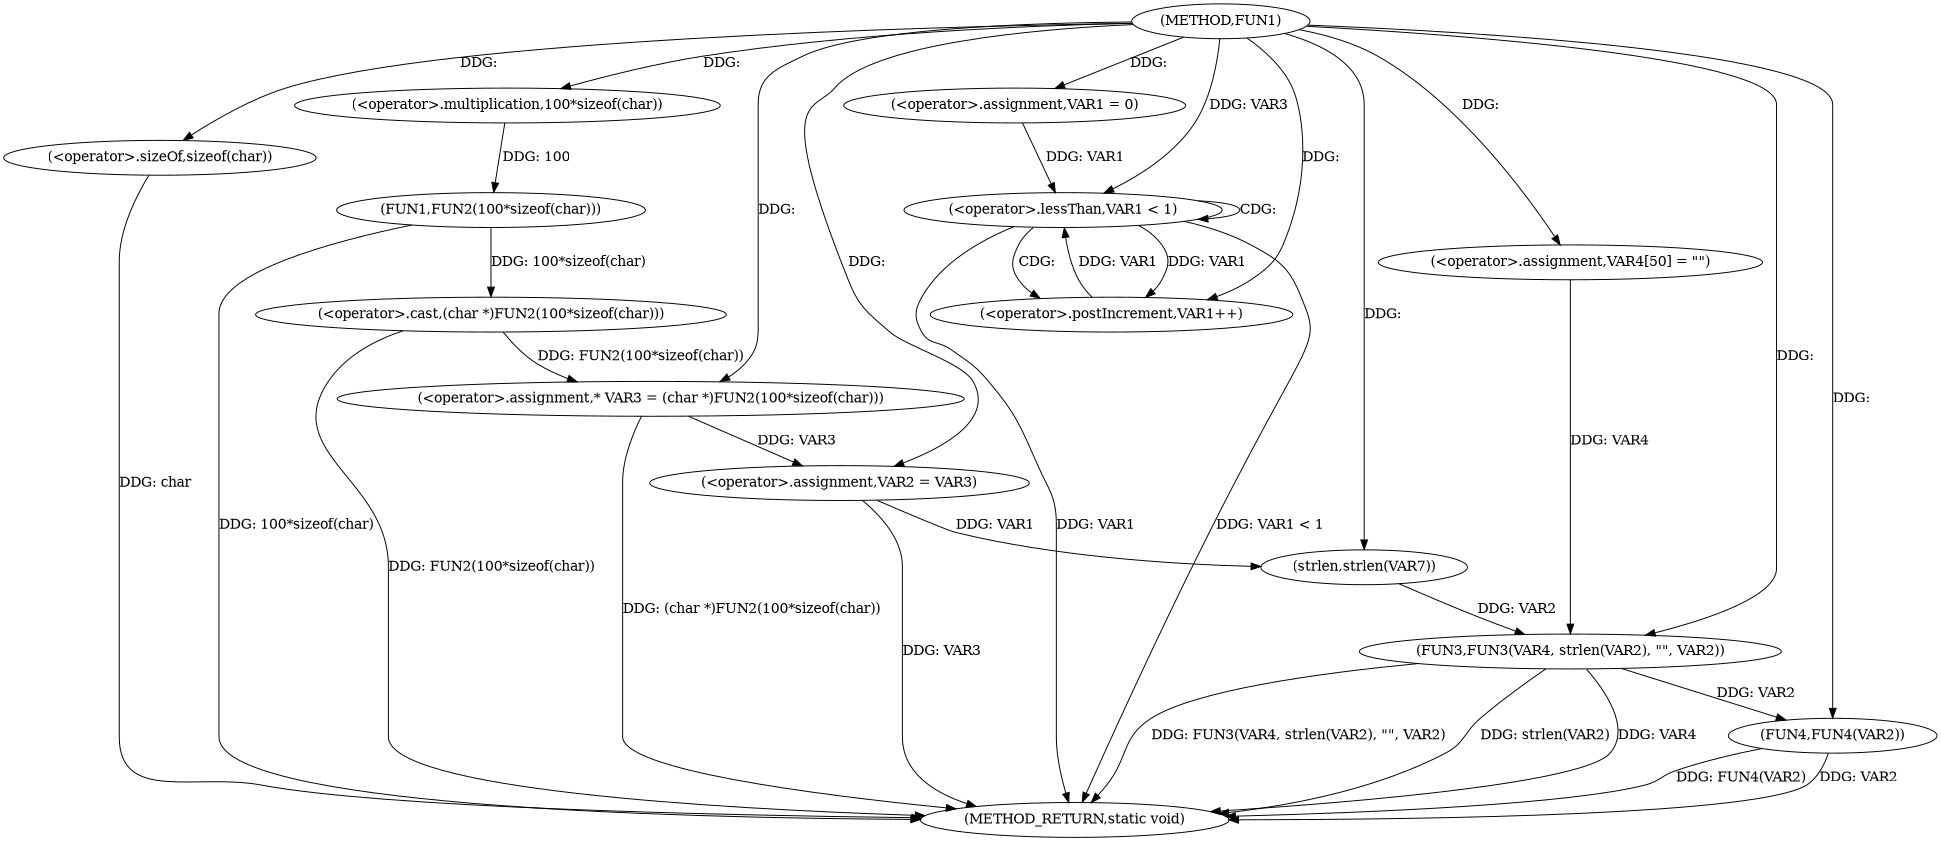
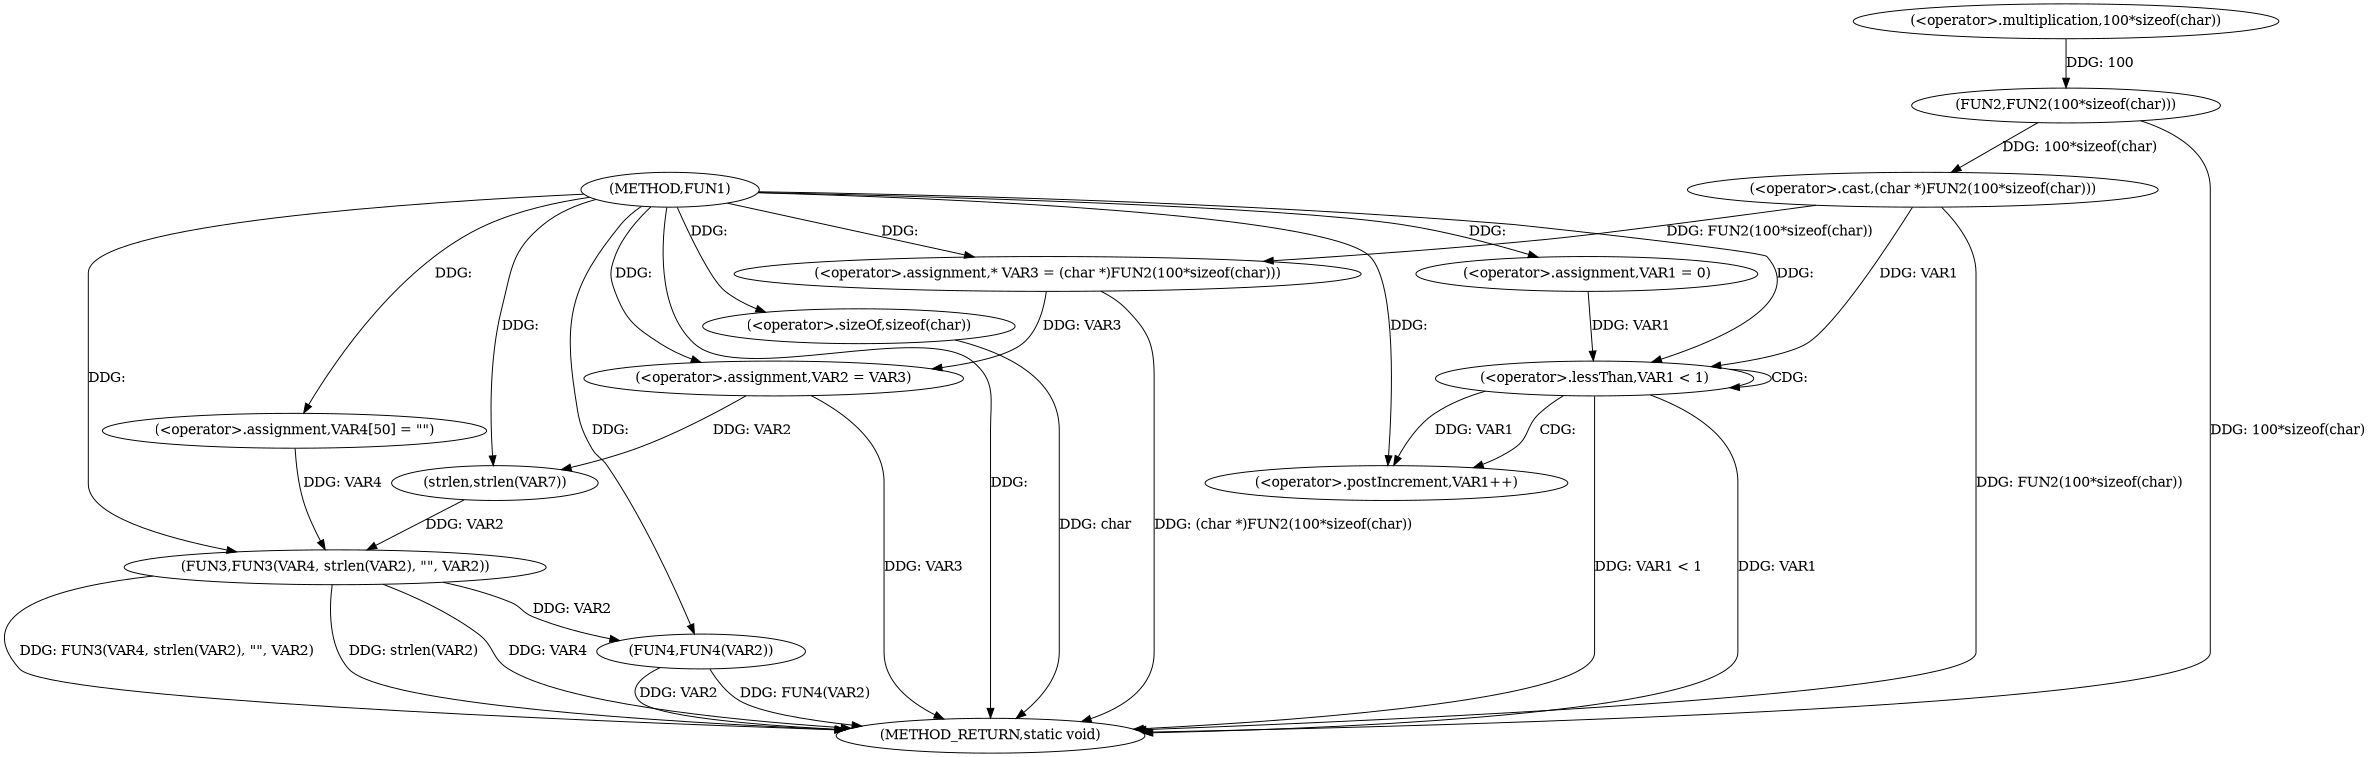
(821, 41) -> (937, 350)
(1249, 106) -> (1797, 274)
(491, 210) -> (2066, 106)
(1074, 270) -> (1837, 314)
(995, 525) -> (752, 431)
